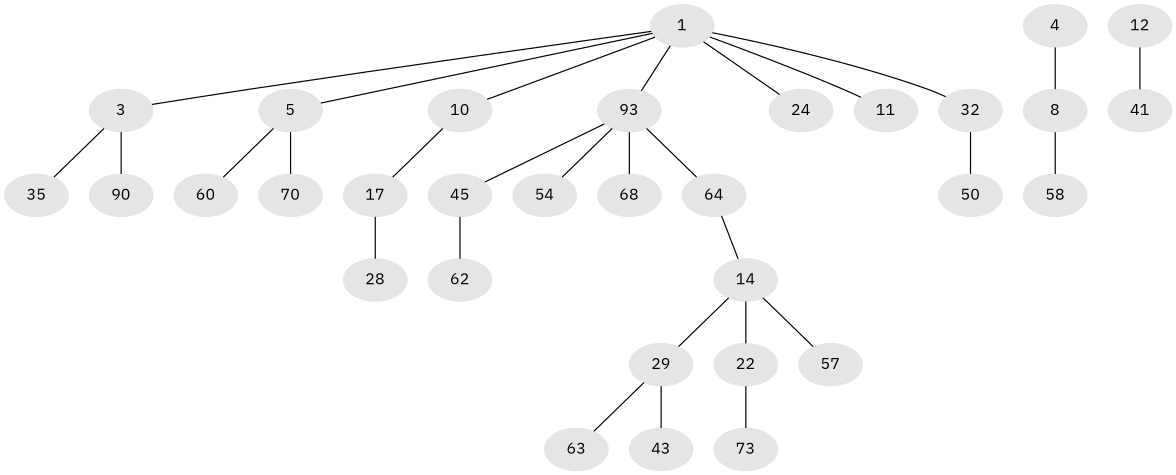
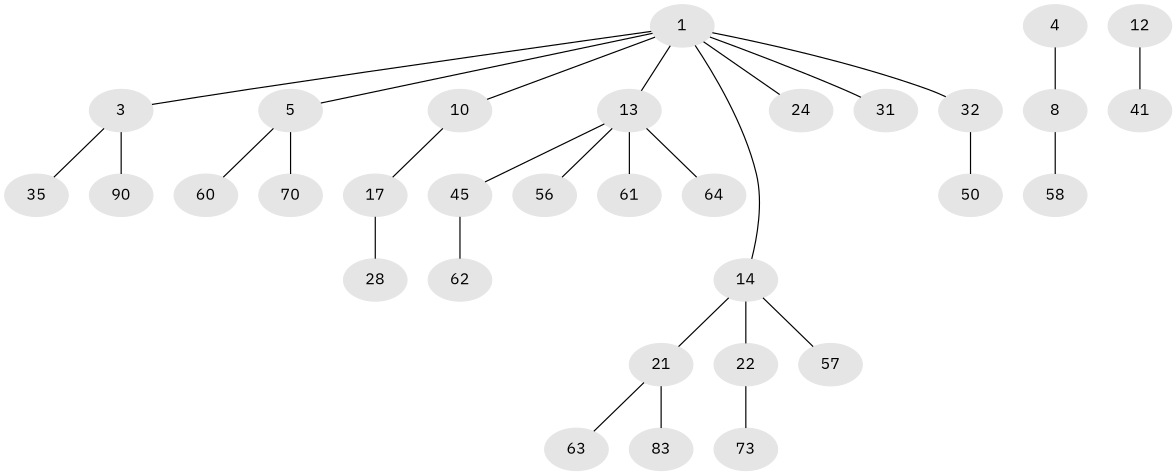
(629, 111) -> (629, 111)
(886, 111) -> (886, 111)
(545, 195) -> (545, 195)
(629, 195) -> (629, 195)
(730, 237) -> (748, 147)
(661, 365) -> (661, 365)
(661, 449) -> (661, 449)
